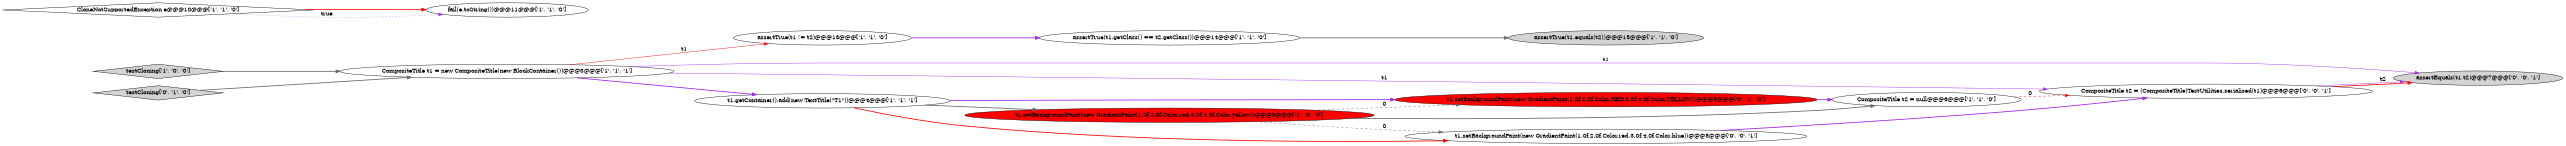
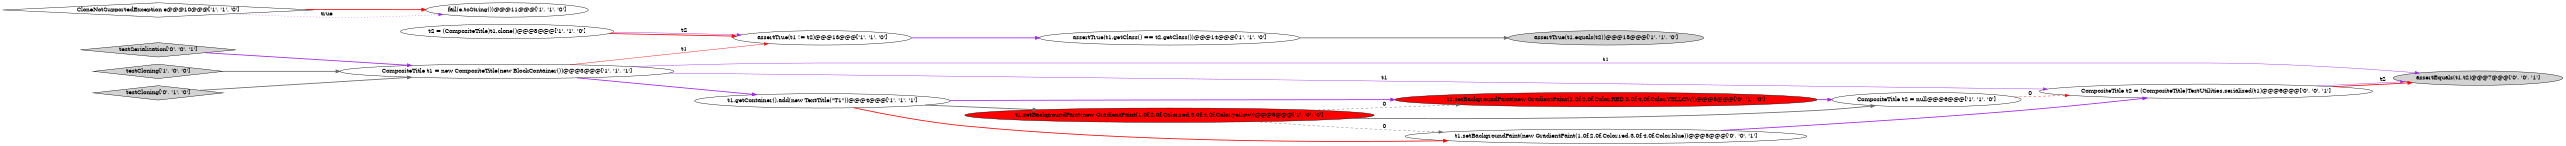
none -> (507, 31)
none -> (158, 50)
